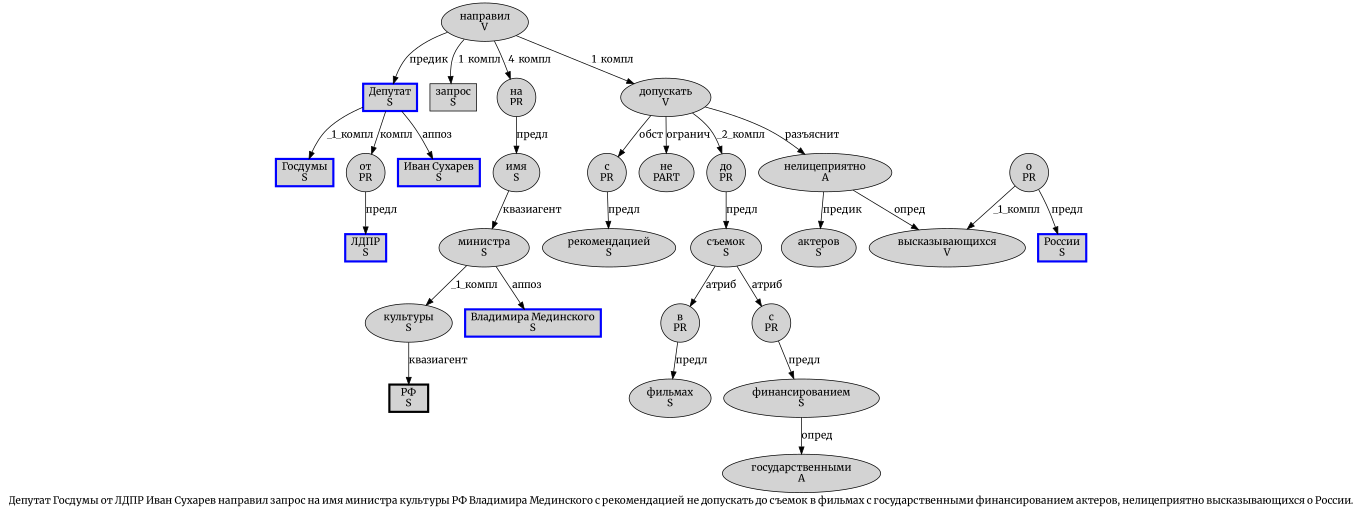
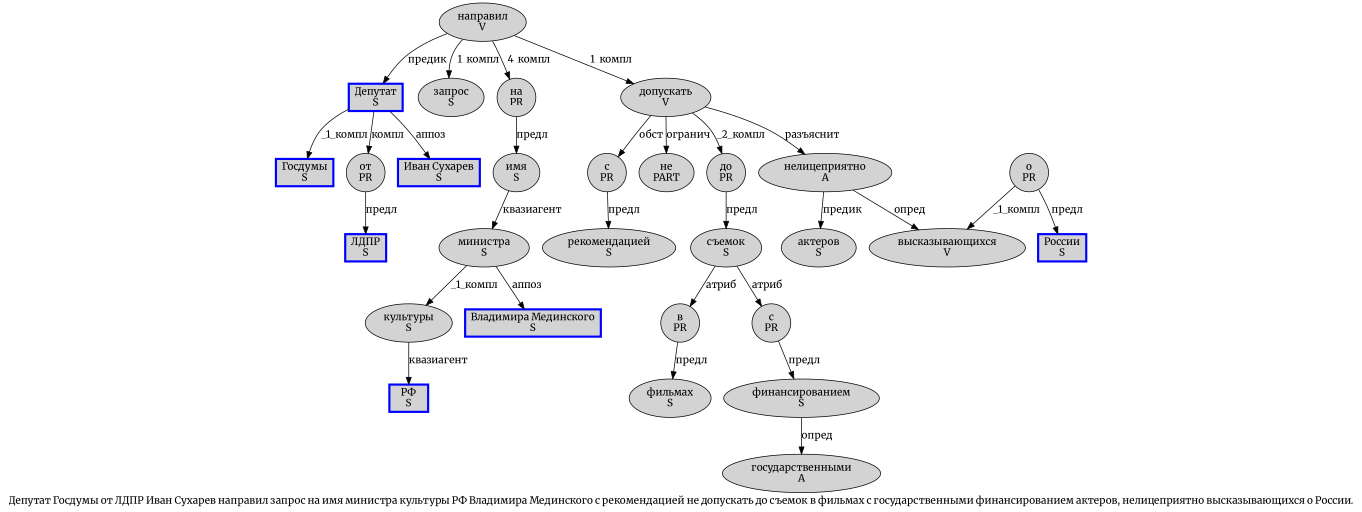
(453, 97) -> (451, 97)
(409, 398) -> (409, 398)
